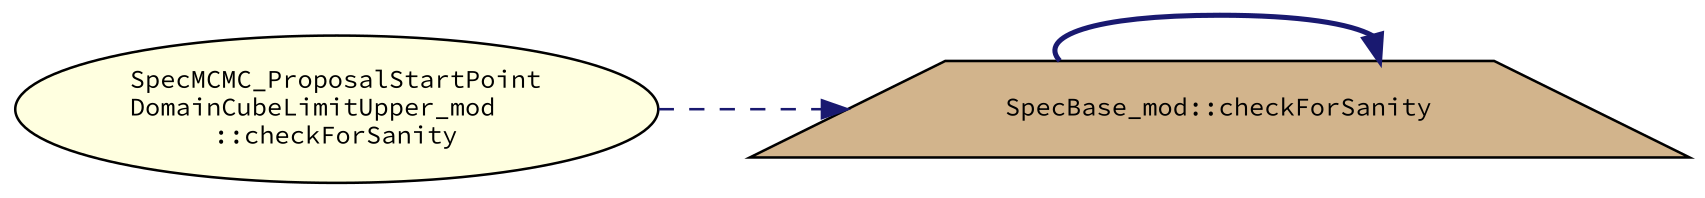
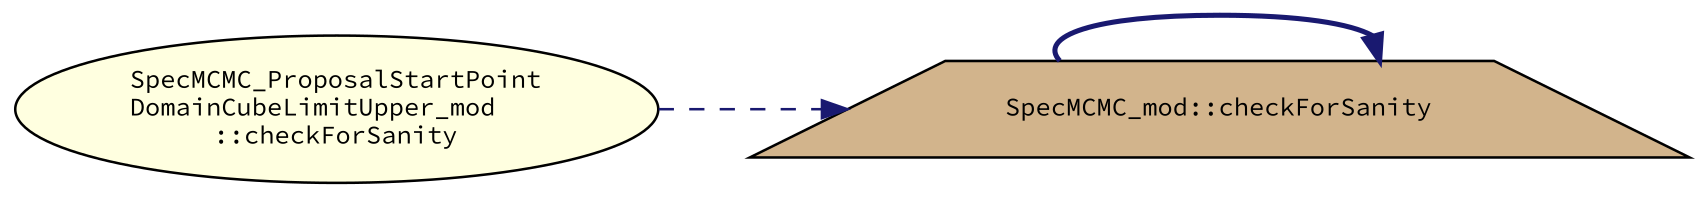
(1220, 109) -> (1220, 109)
